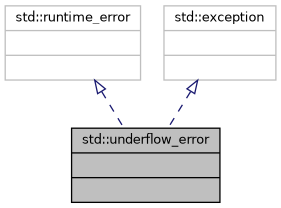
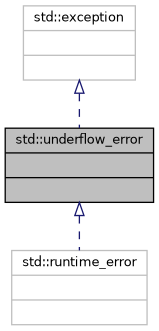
(113, 110) -> (79, 233)
